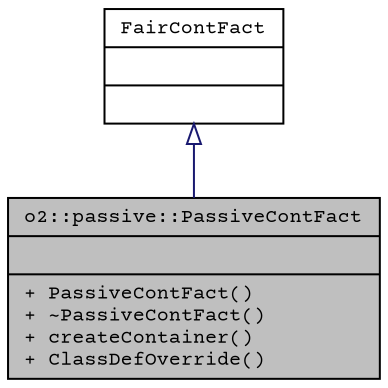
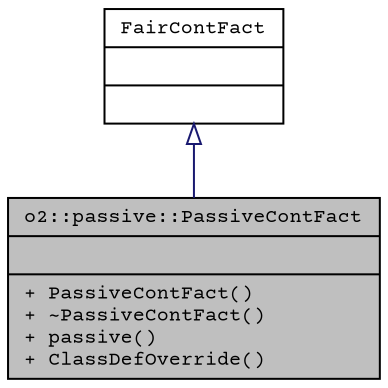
(140, 337) -> (91, 337)
